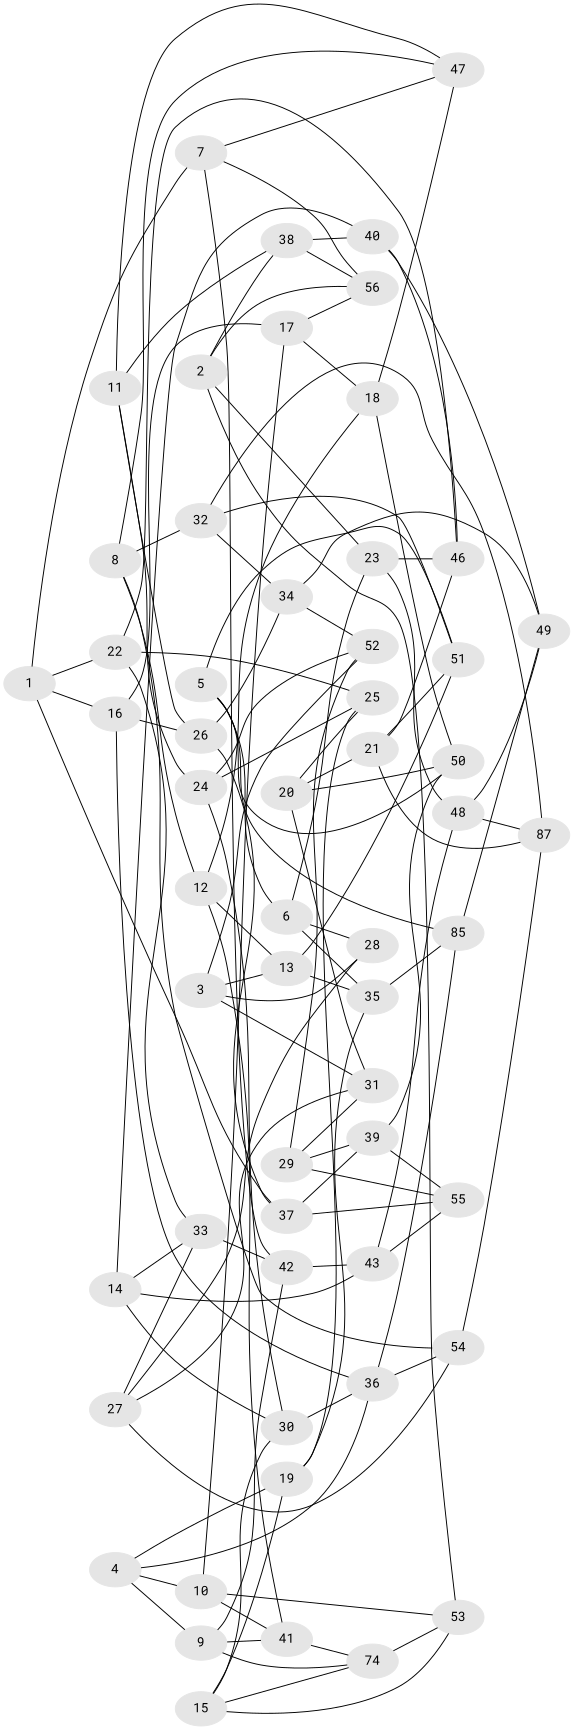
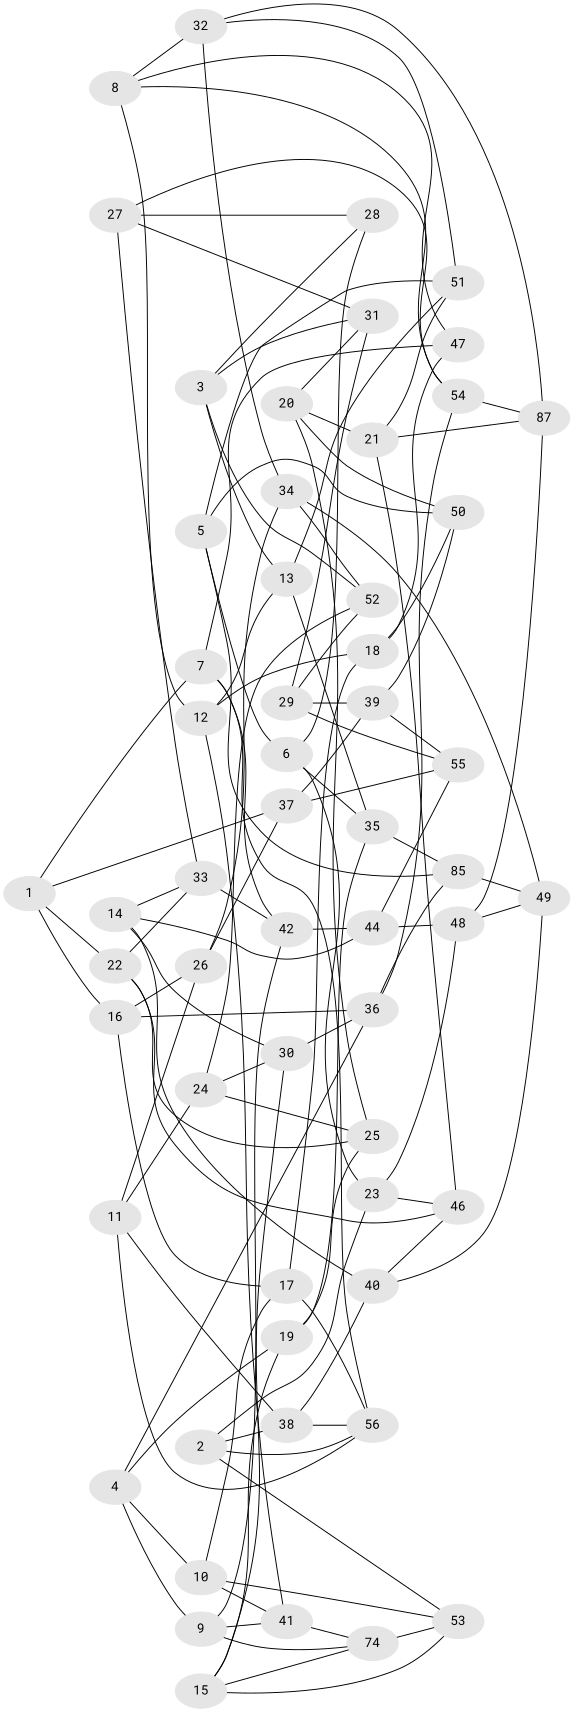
(158, 63) -> (160, 1451)
(373, 1264) -> (373, 928)
